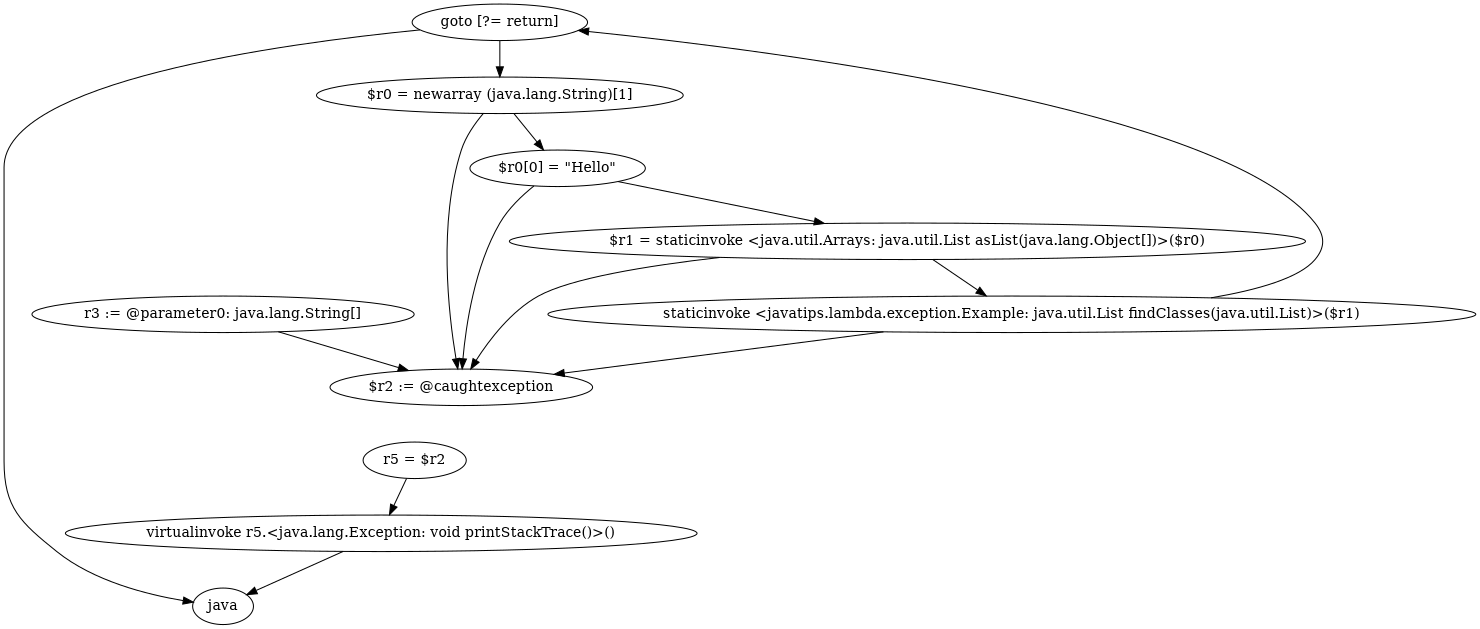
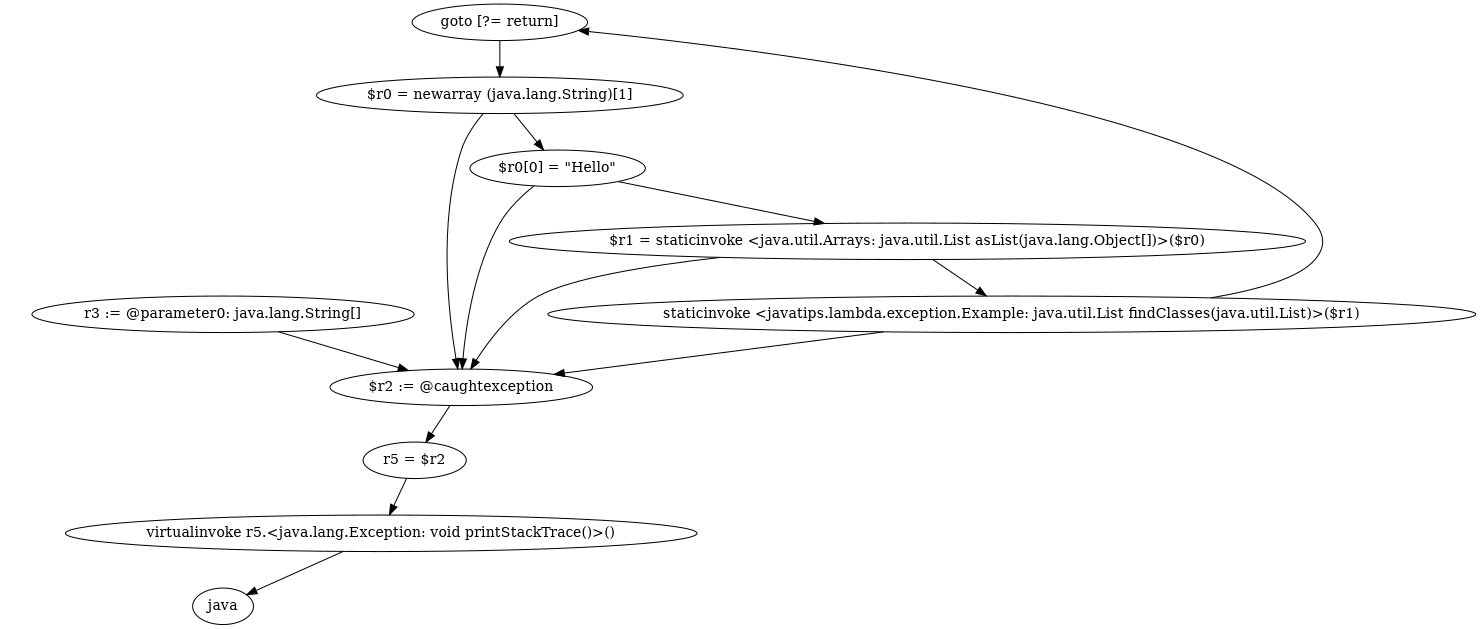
(4, 210) -> none
none -> (441, 420)
